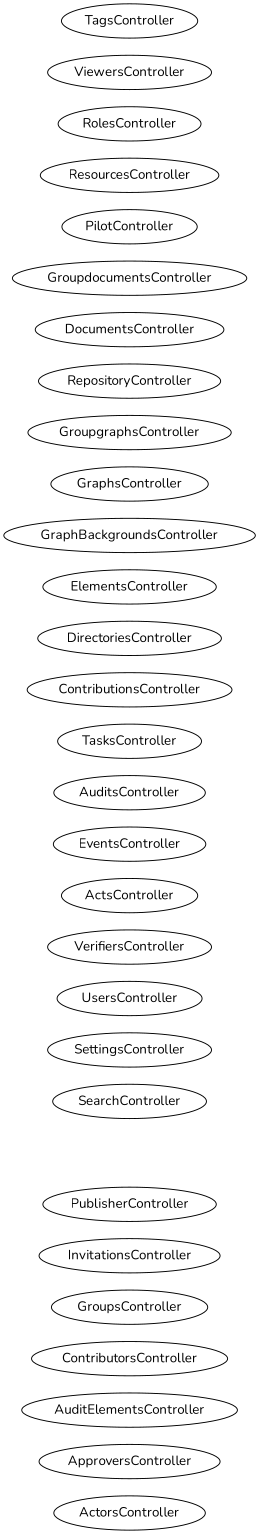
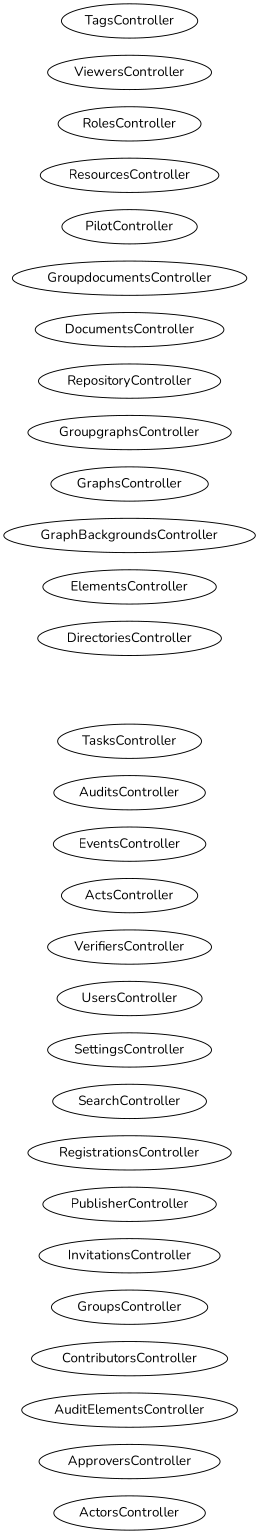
(130, 690) -> none
none -> (130, 1153)
